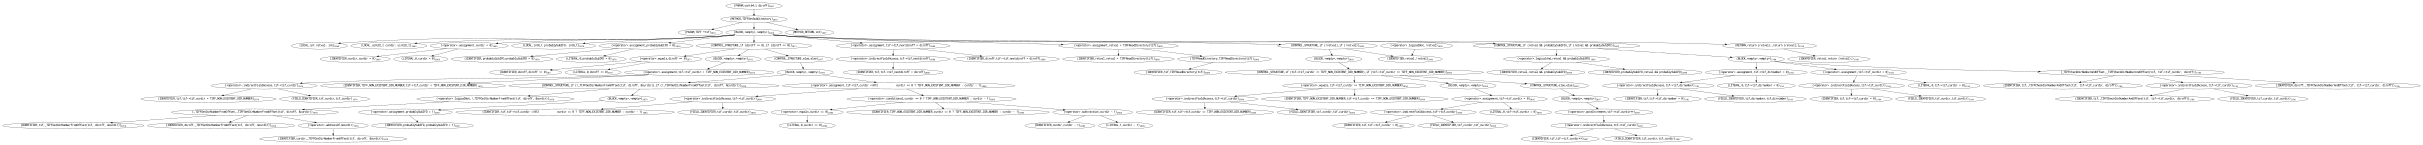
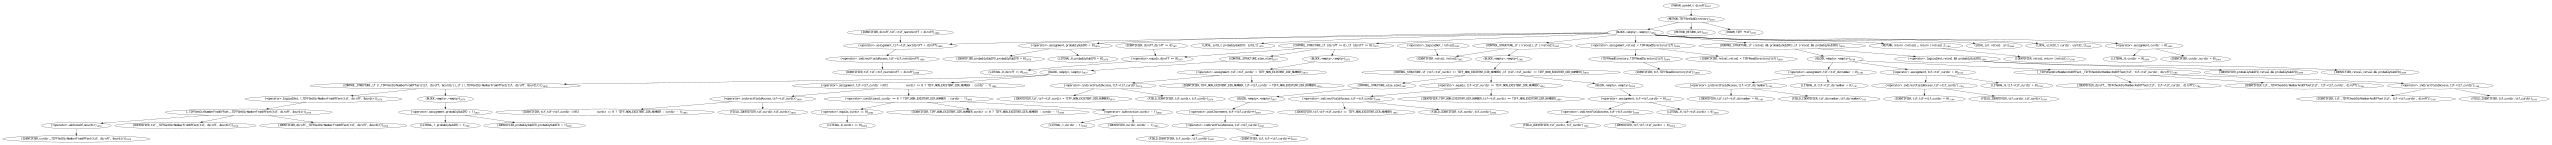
(949, 52) -> (900, 38)
(597, 66) -> (1154, 52)
none -> (445, 126)
